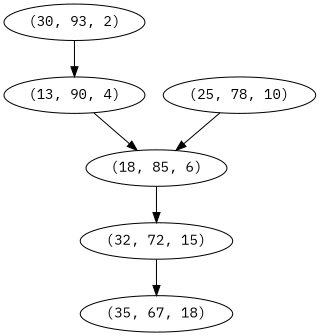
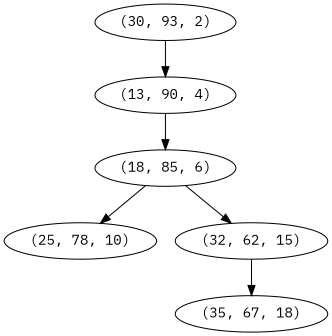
(202, 128) -> (127, 201)
(156, 241) -> (251, 241)
